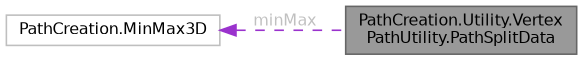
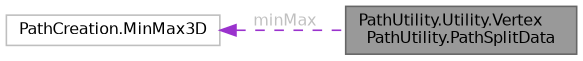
(461, 30) -> (461, 30)
